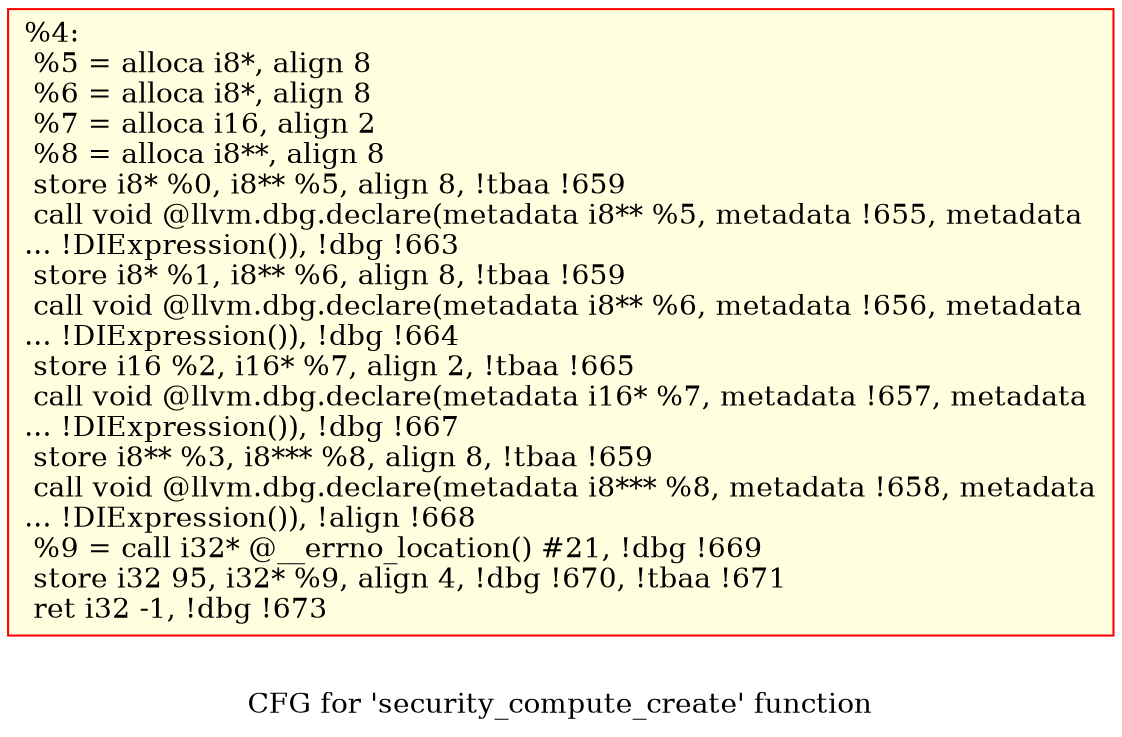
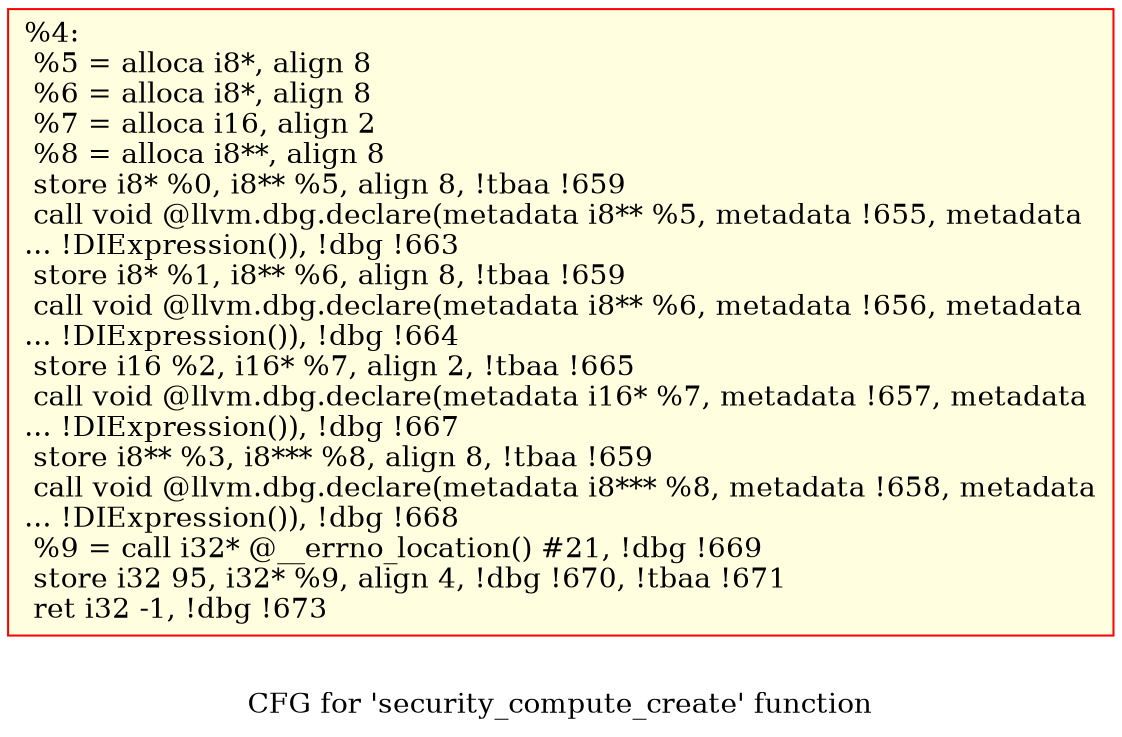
(251, 518) -> (243, 518)
